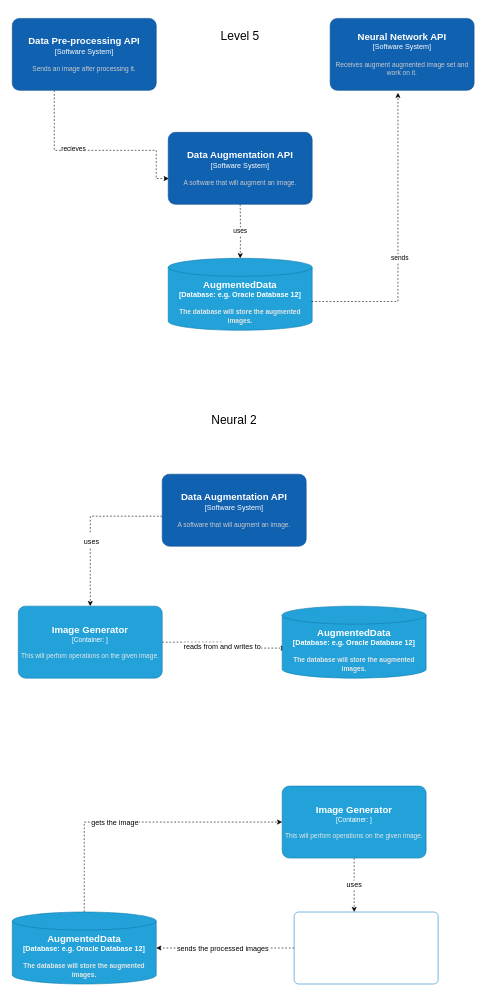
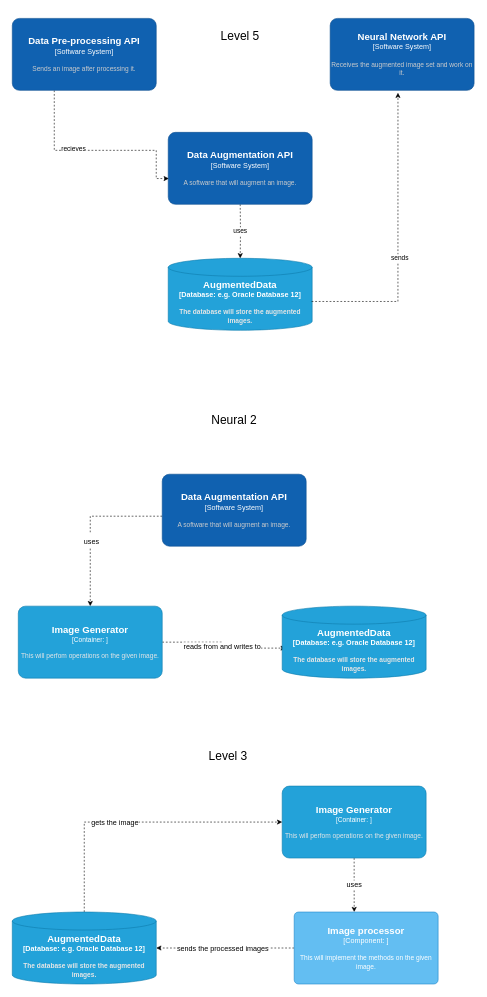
(402, 54) -> (402, 54)
none -> (228, 755)
(366, 948) -> (366, 948)
